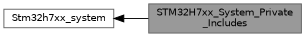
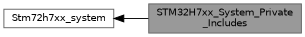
(59, 18) -> (59, 18)
